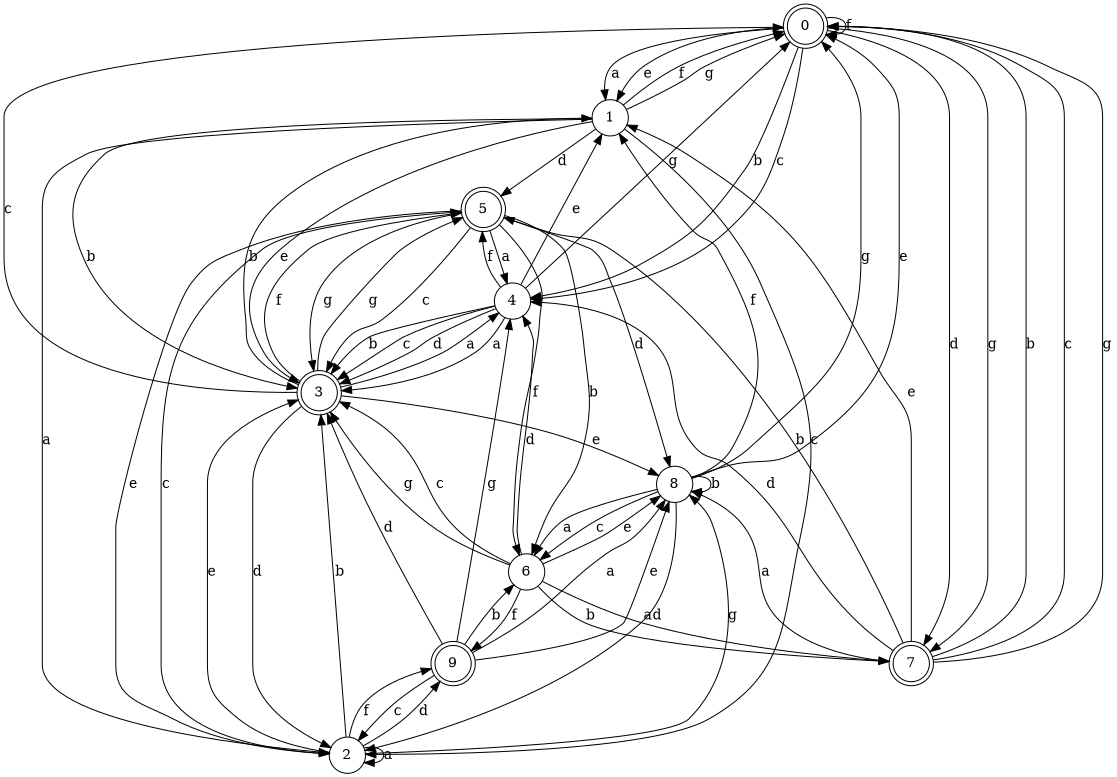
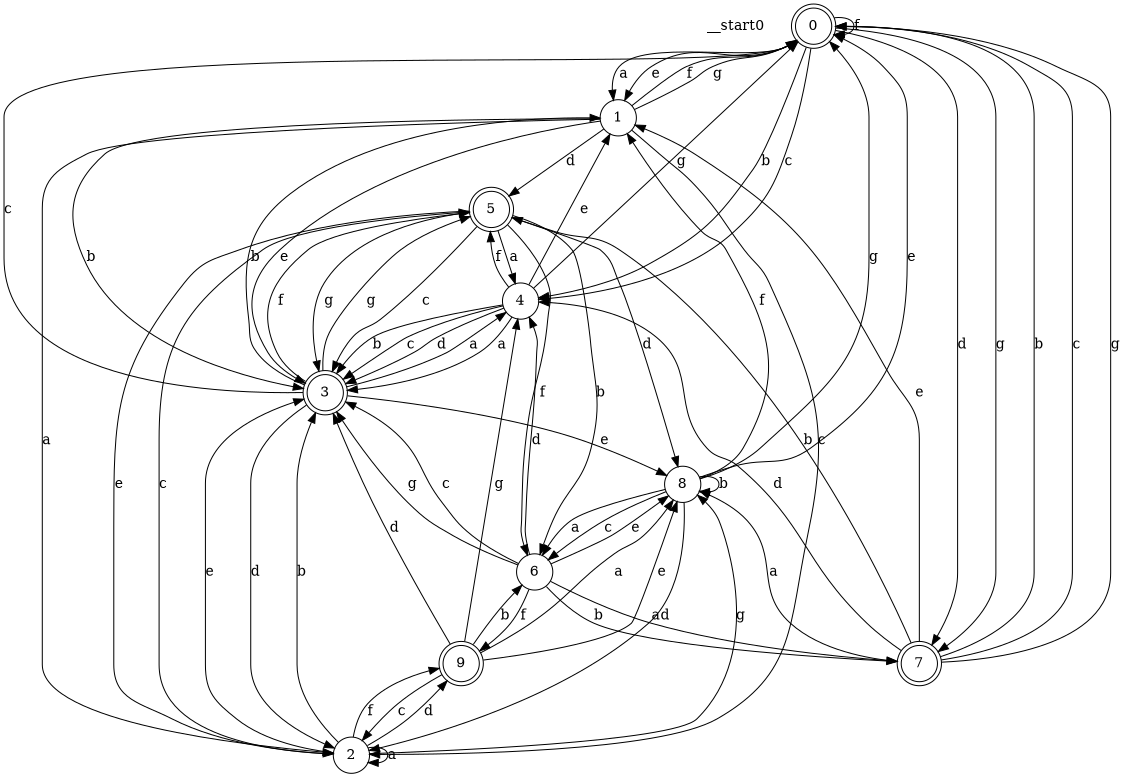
none -> (736, 26)
